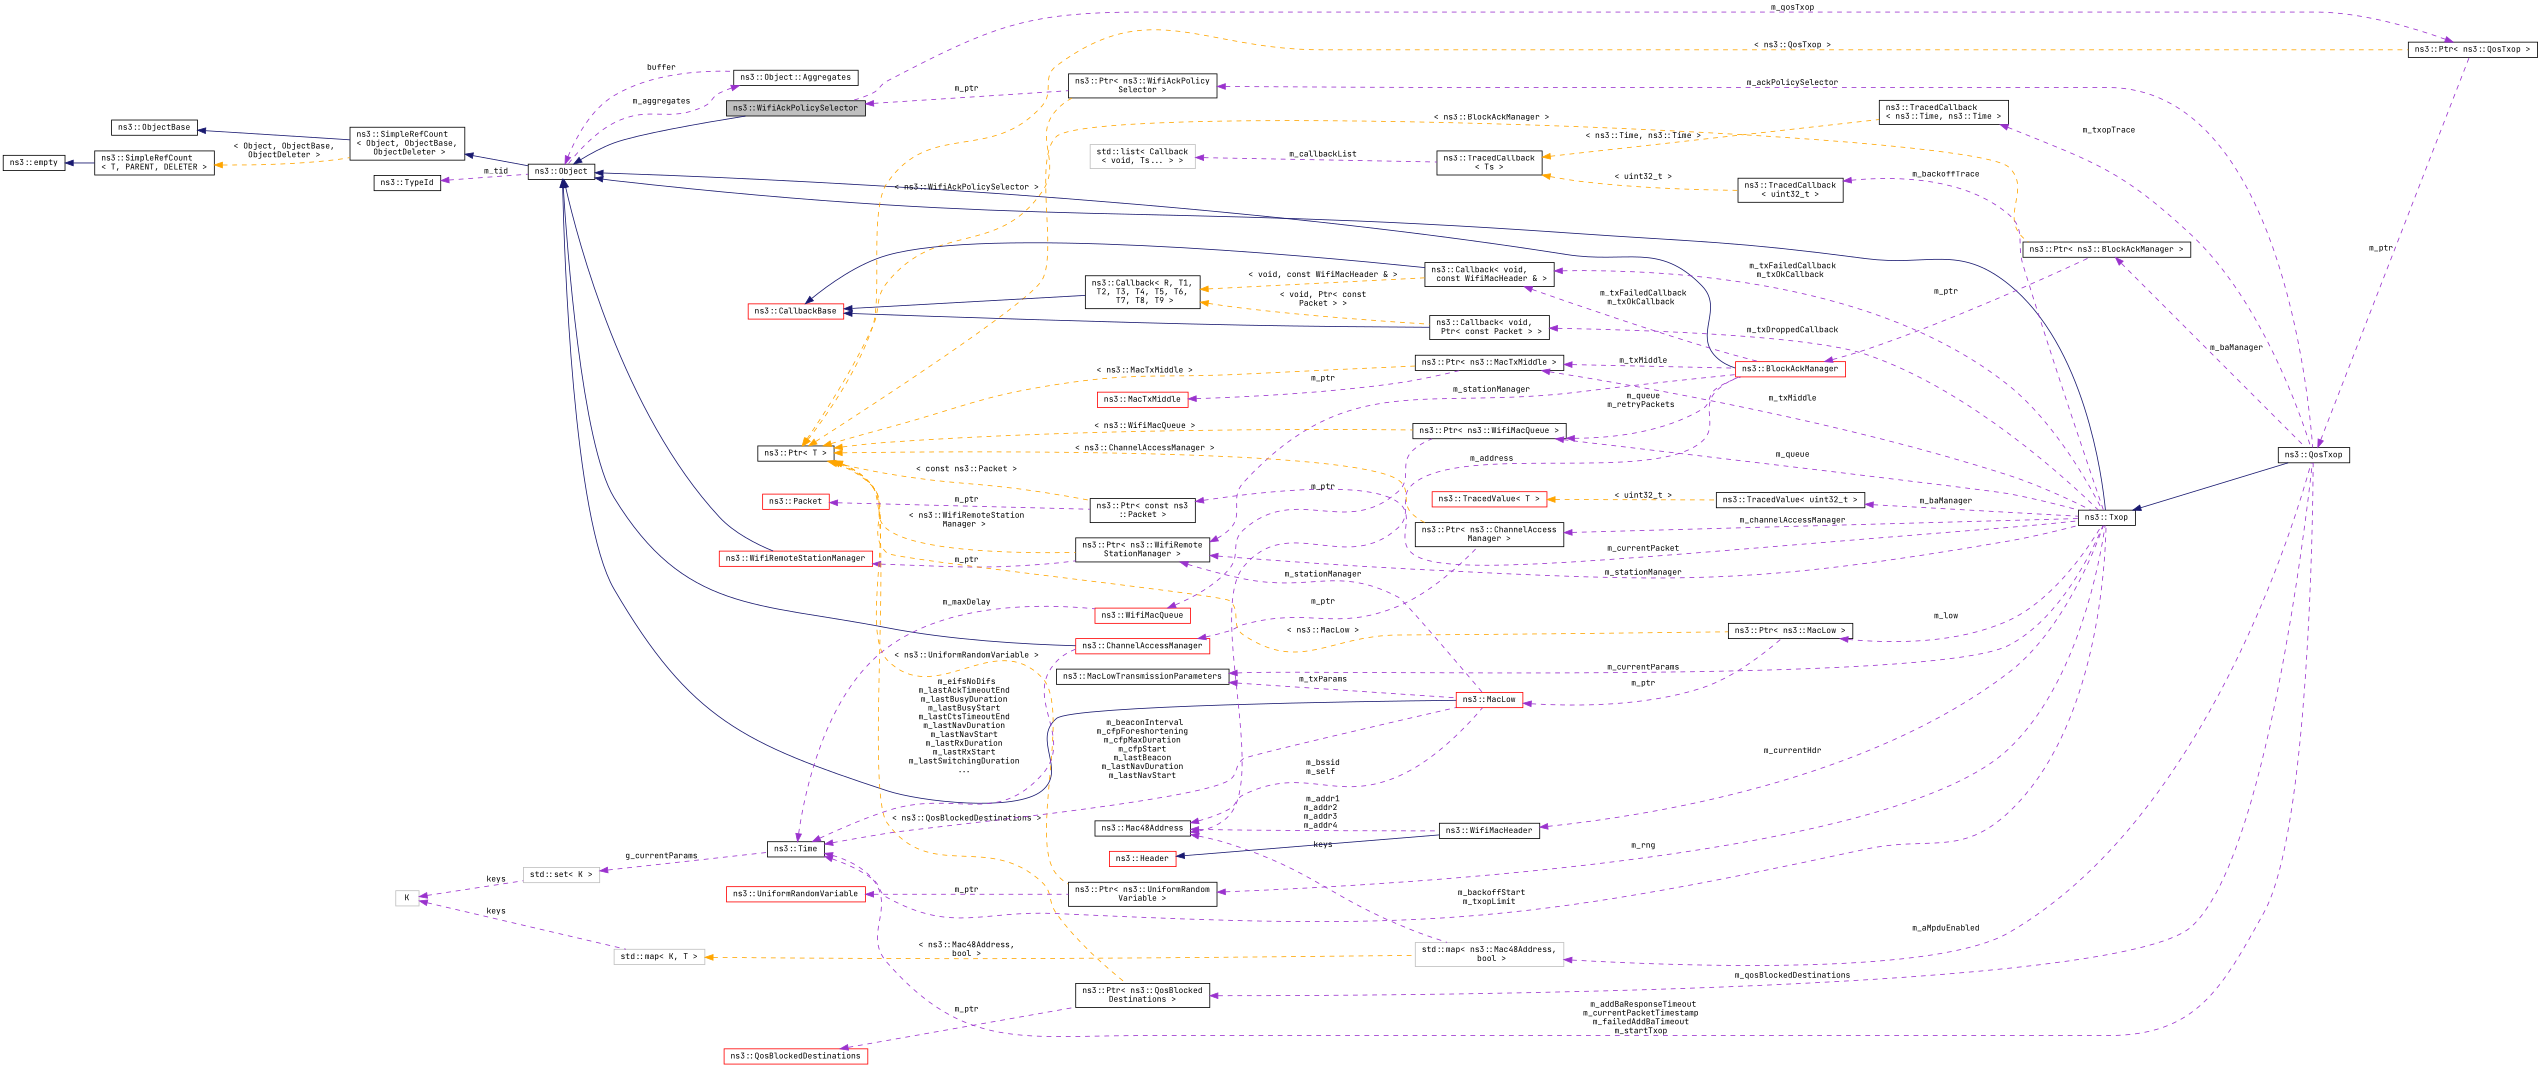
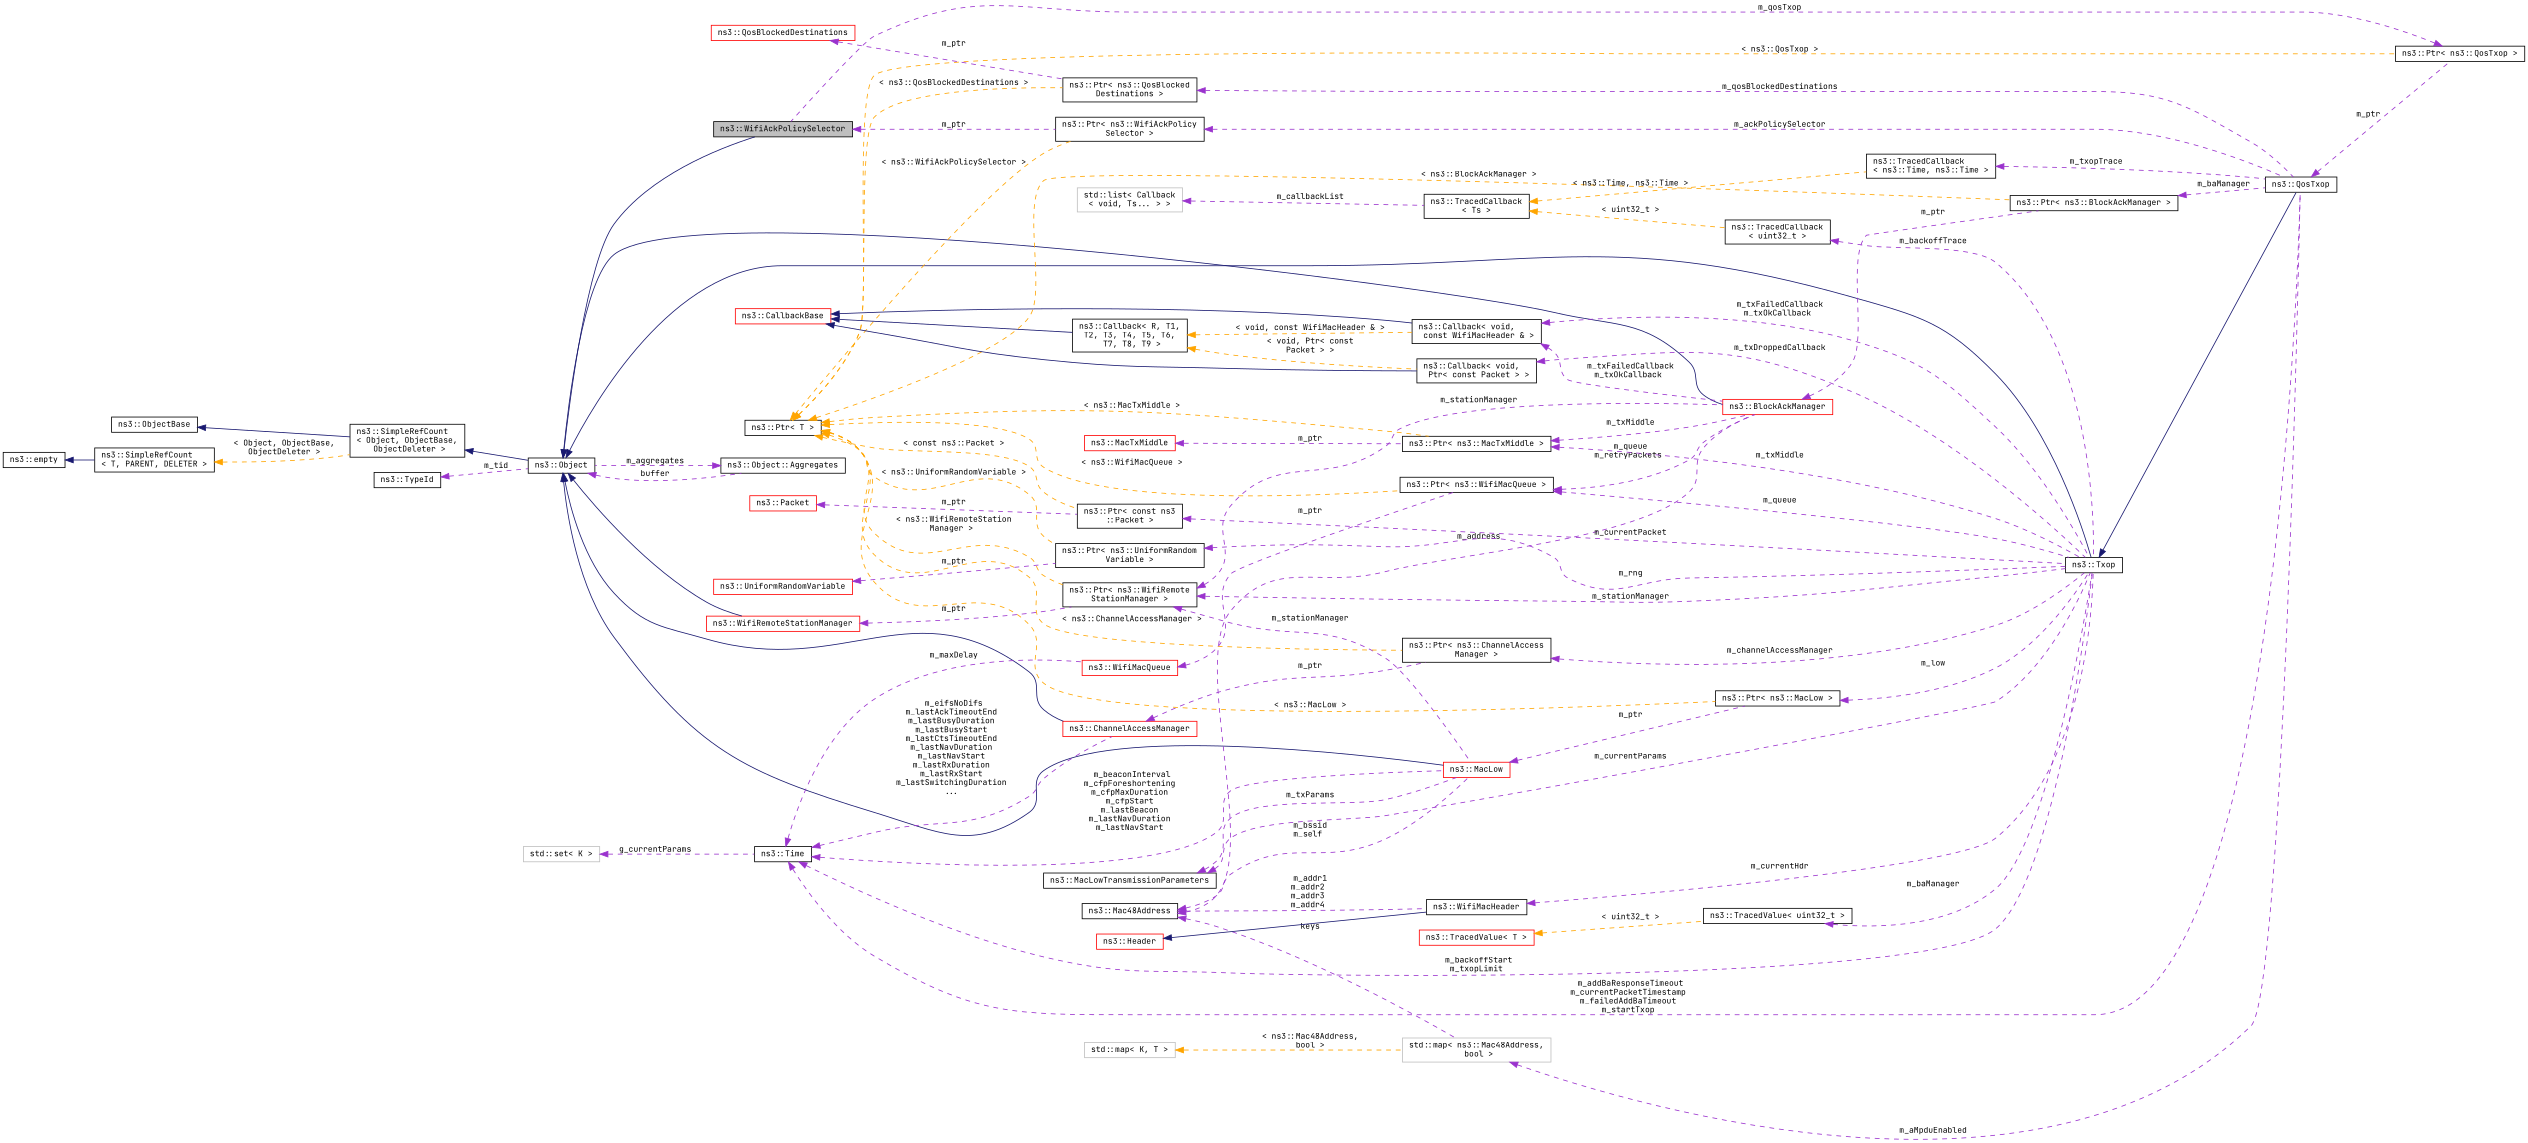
(407, 898) -> none
